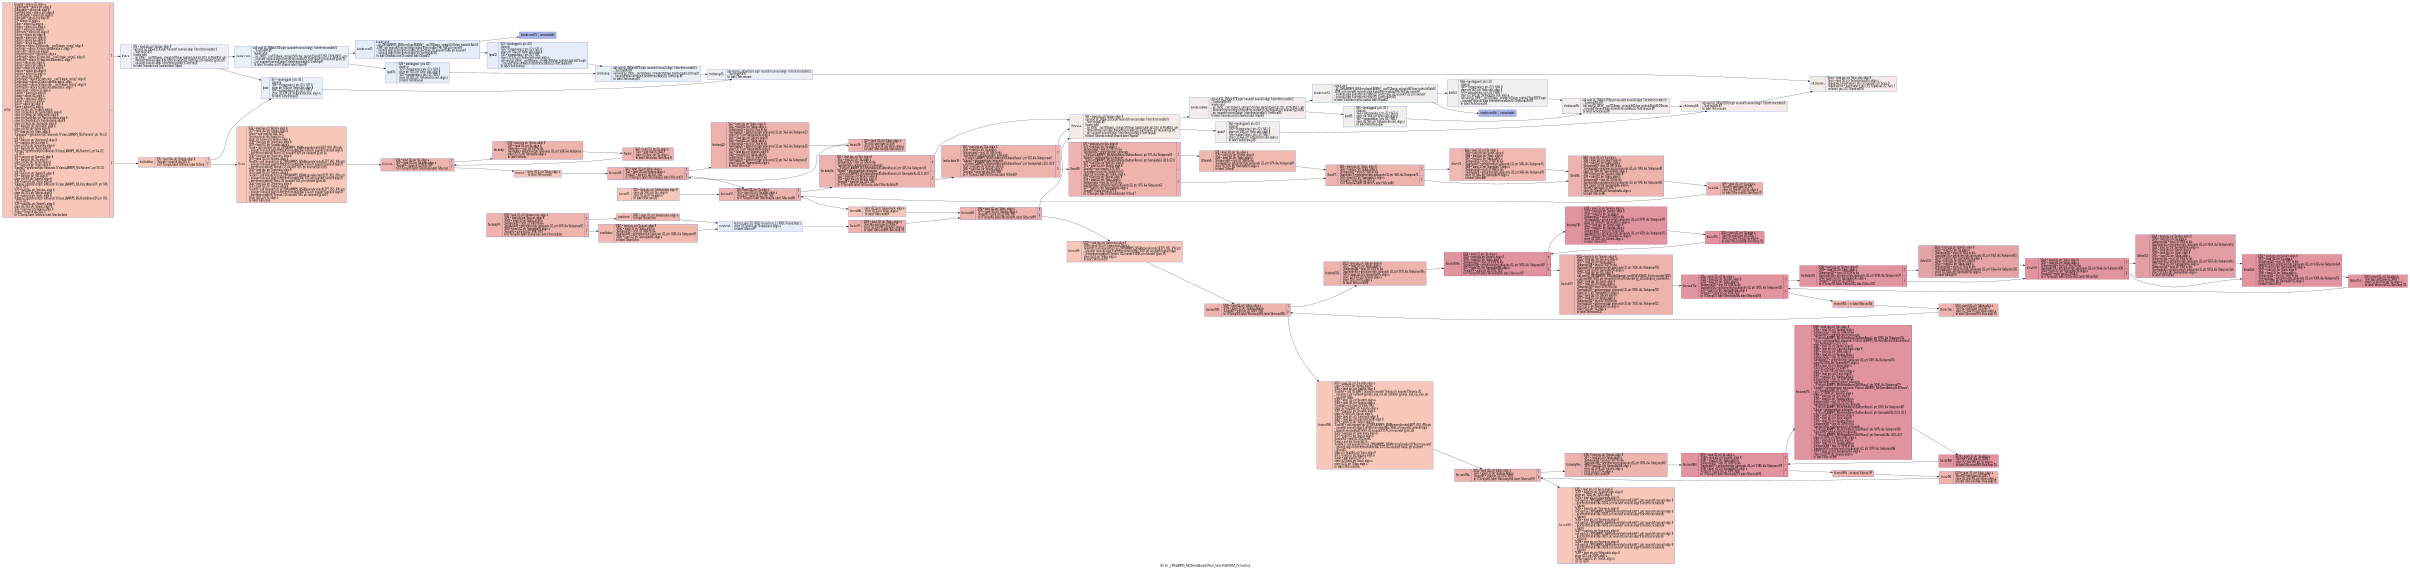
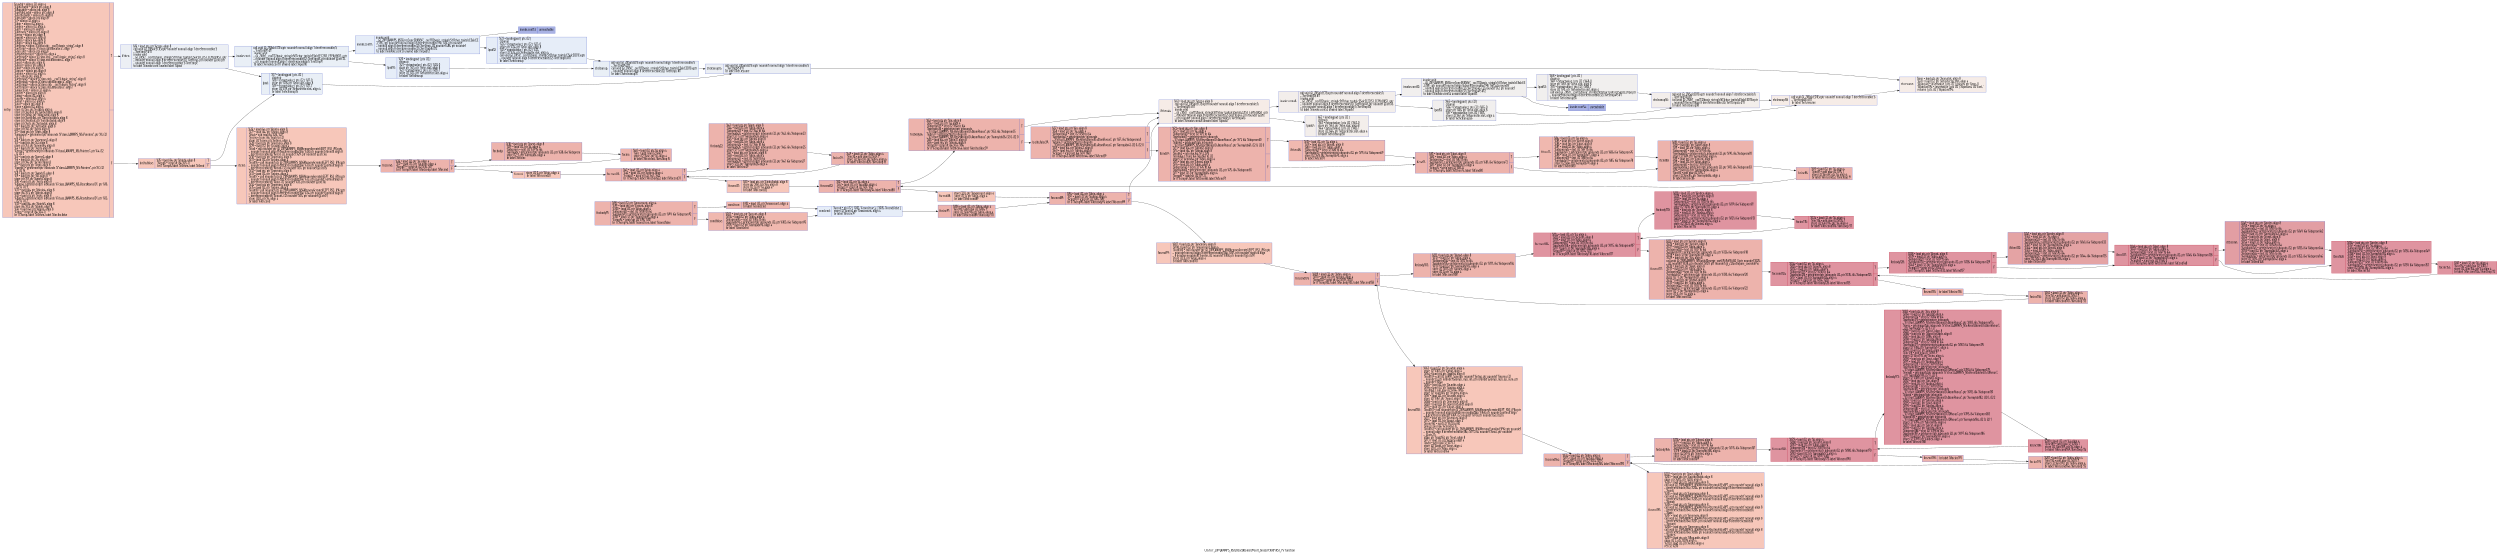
(720, 181) -> (706, 179)
